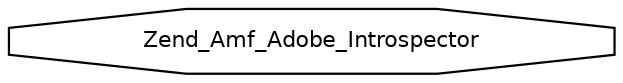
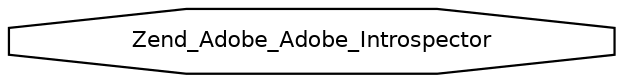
(312, 41) -> (312, 41)
